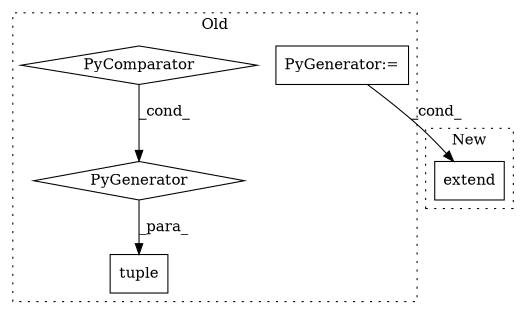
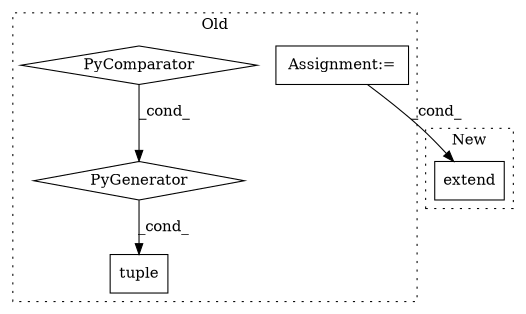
(342, 65) -> (342, 65)
(164, 227) -> (164, 227)
